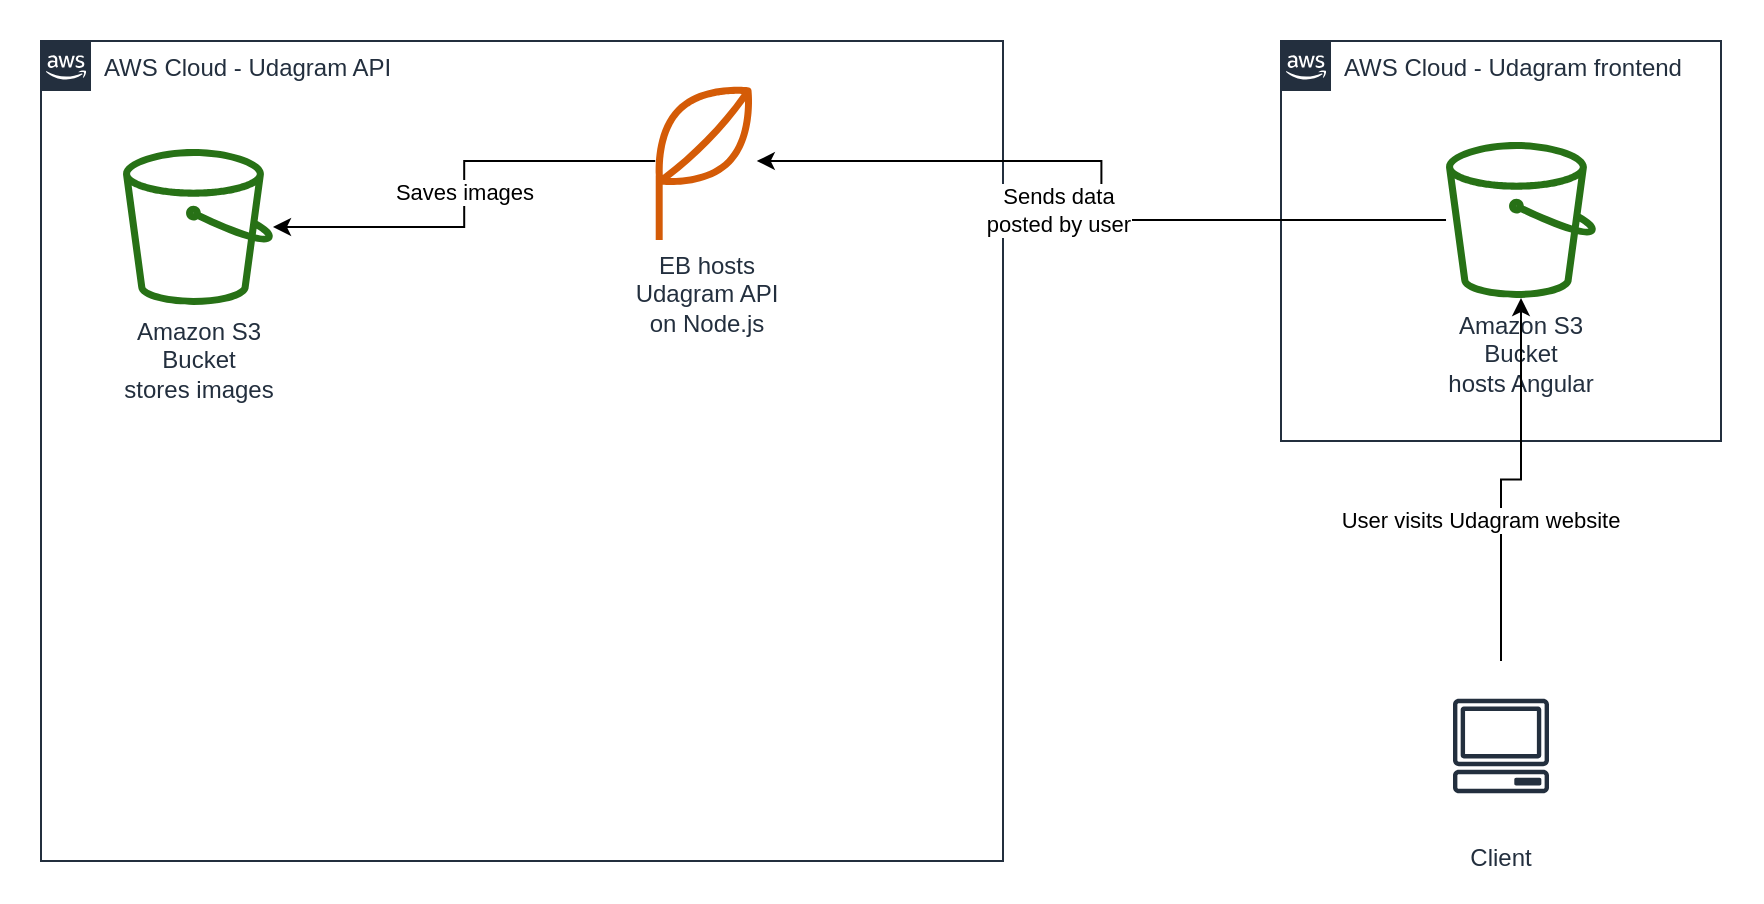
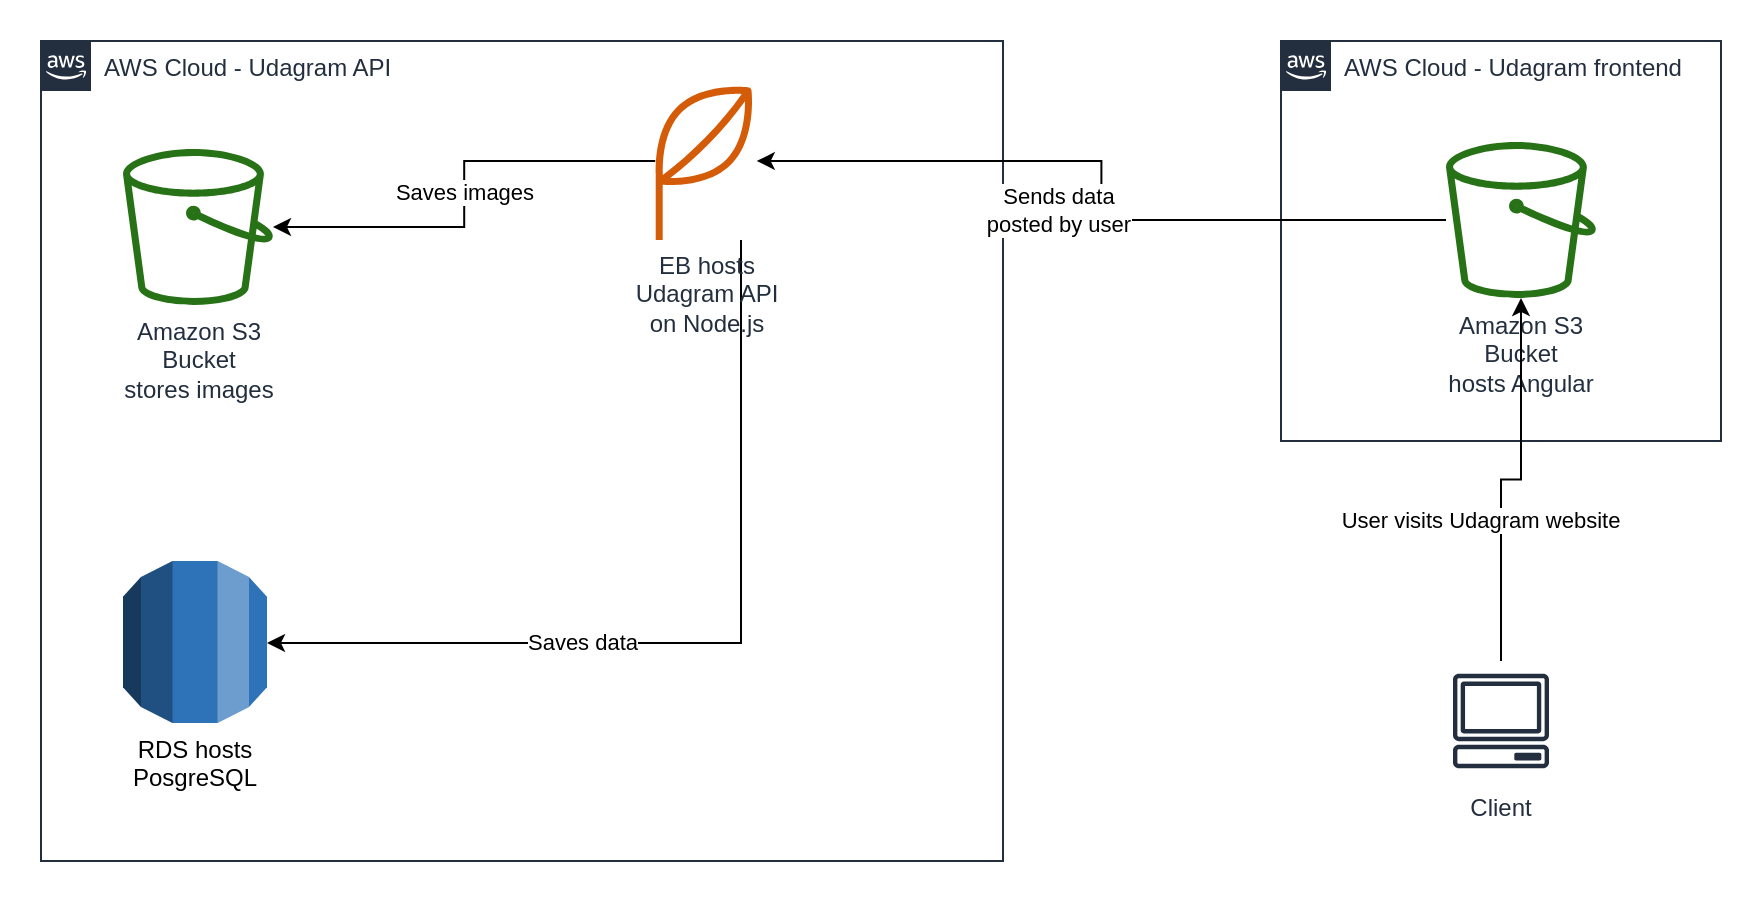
none -> (195, 642)
none -> (712, 643)
(1501, 746) -> (1501, 721)
